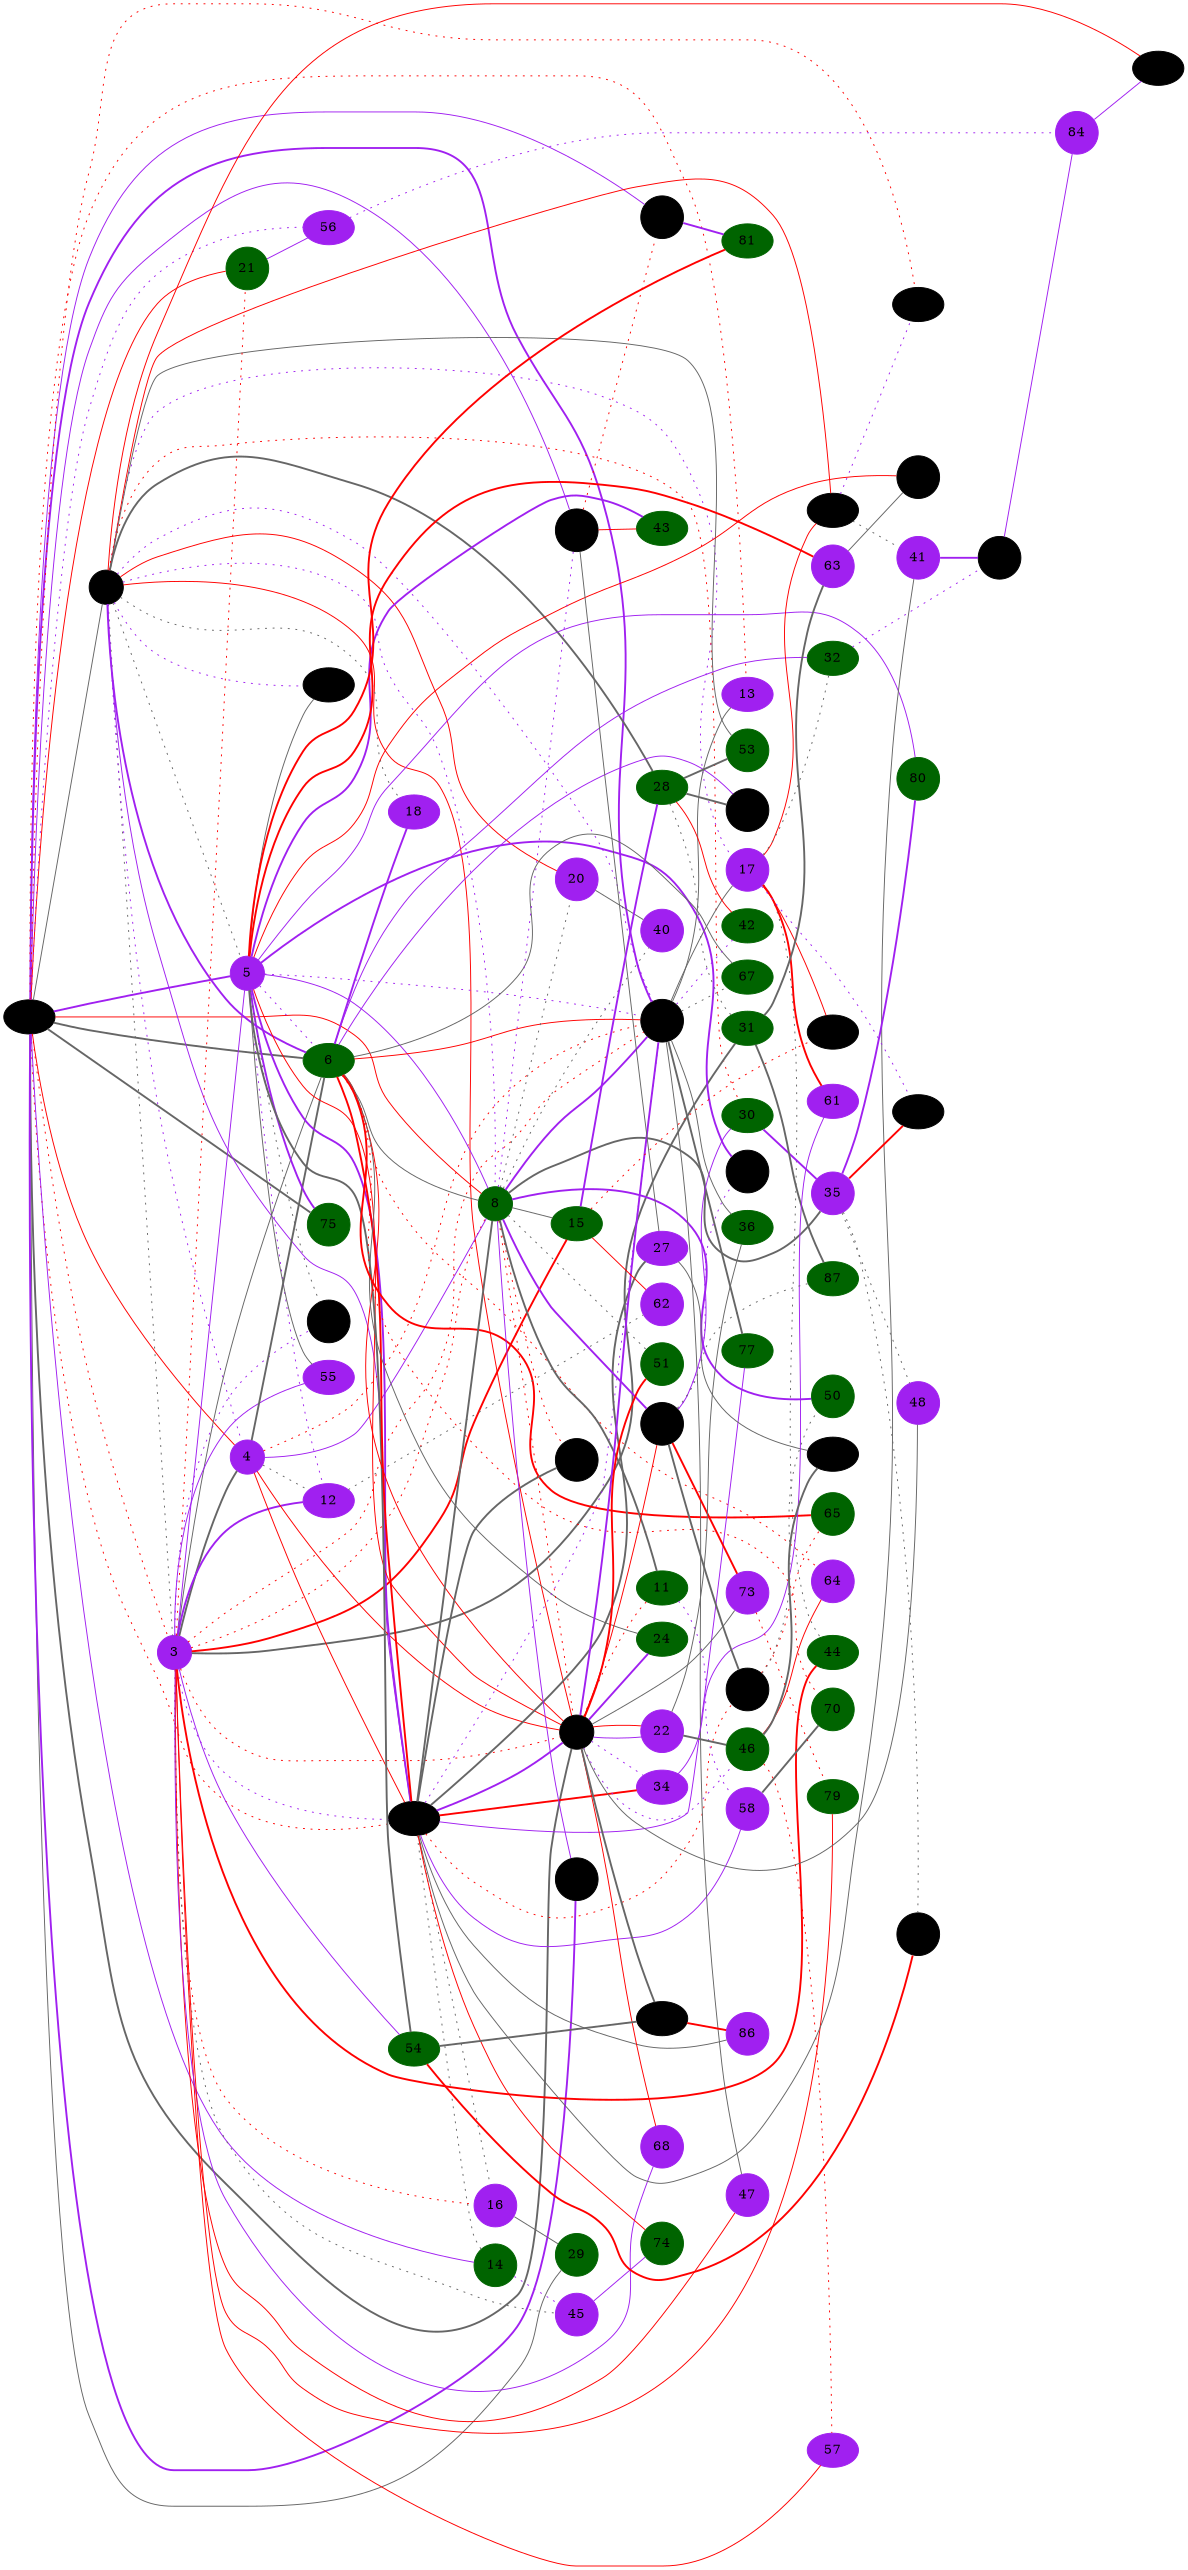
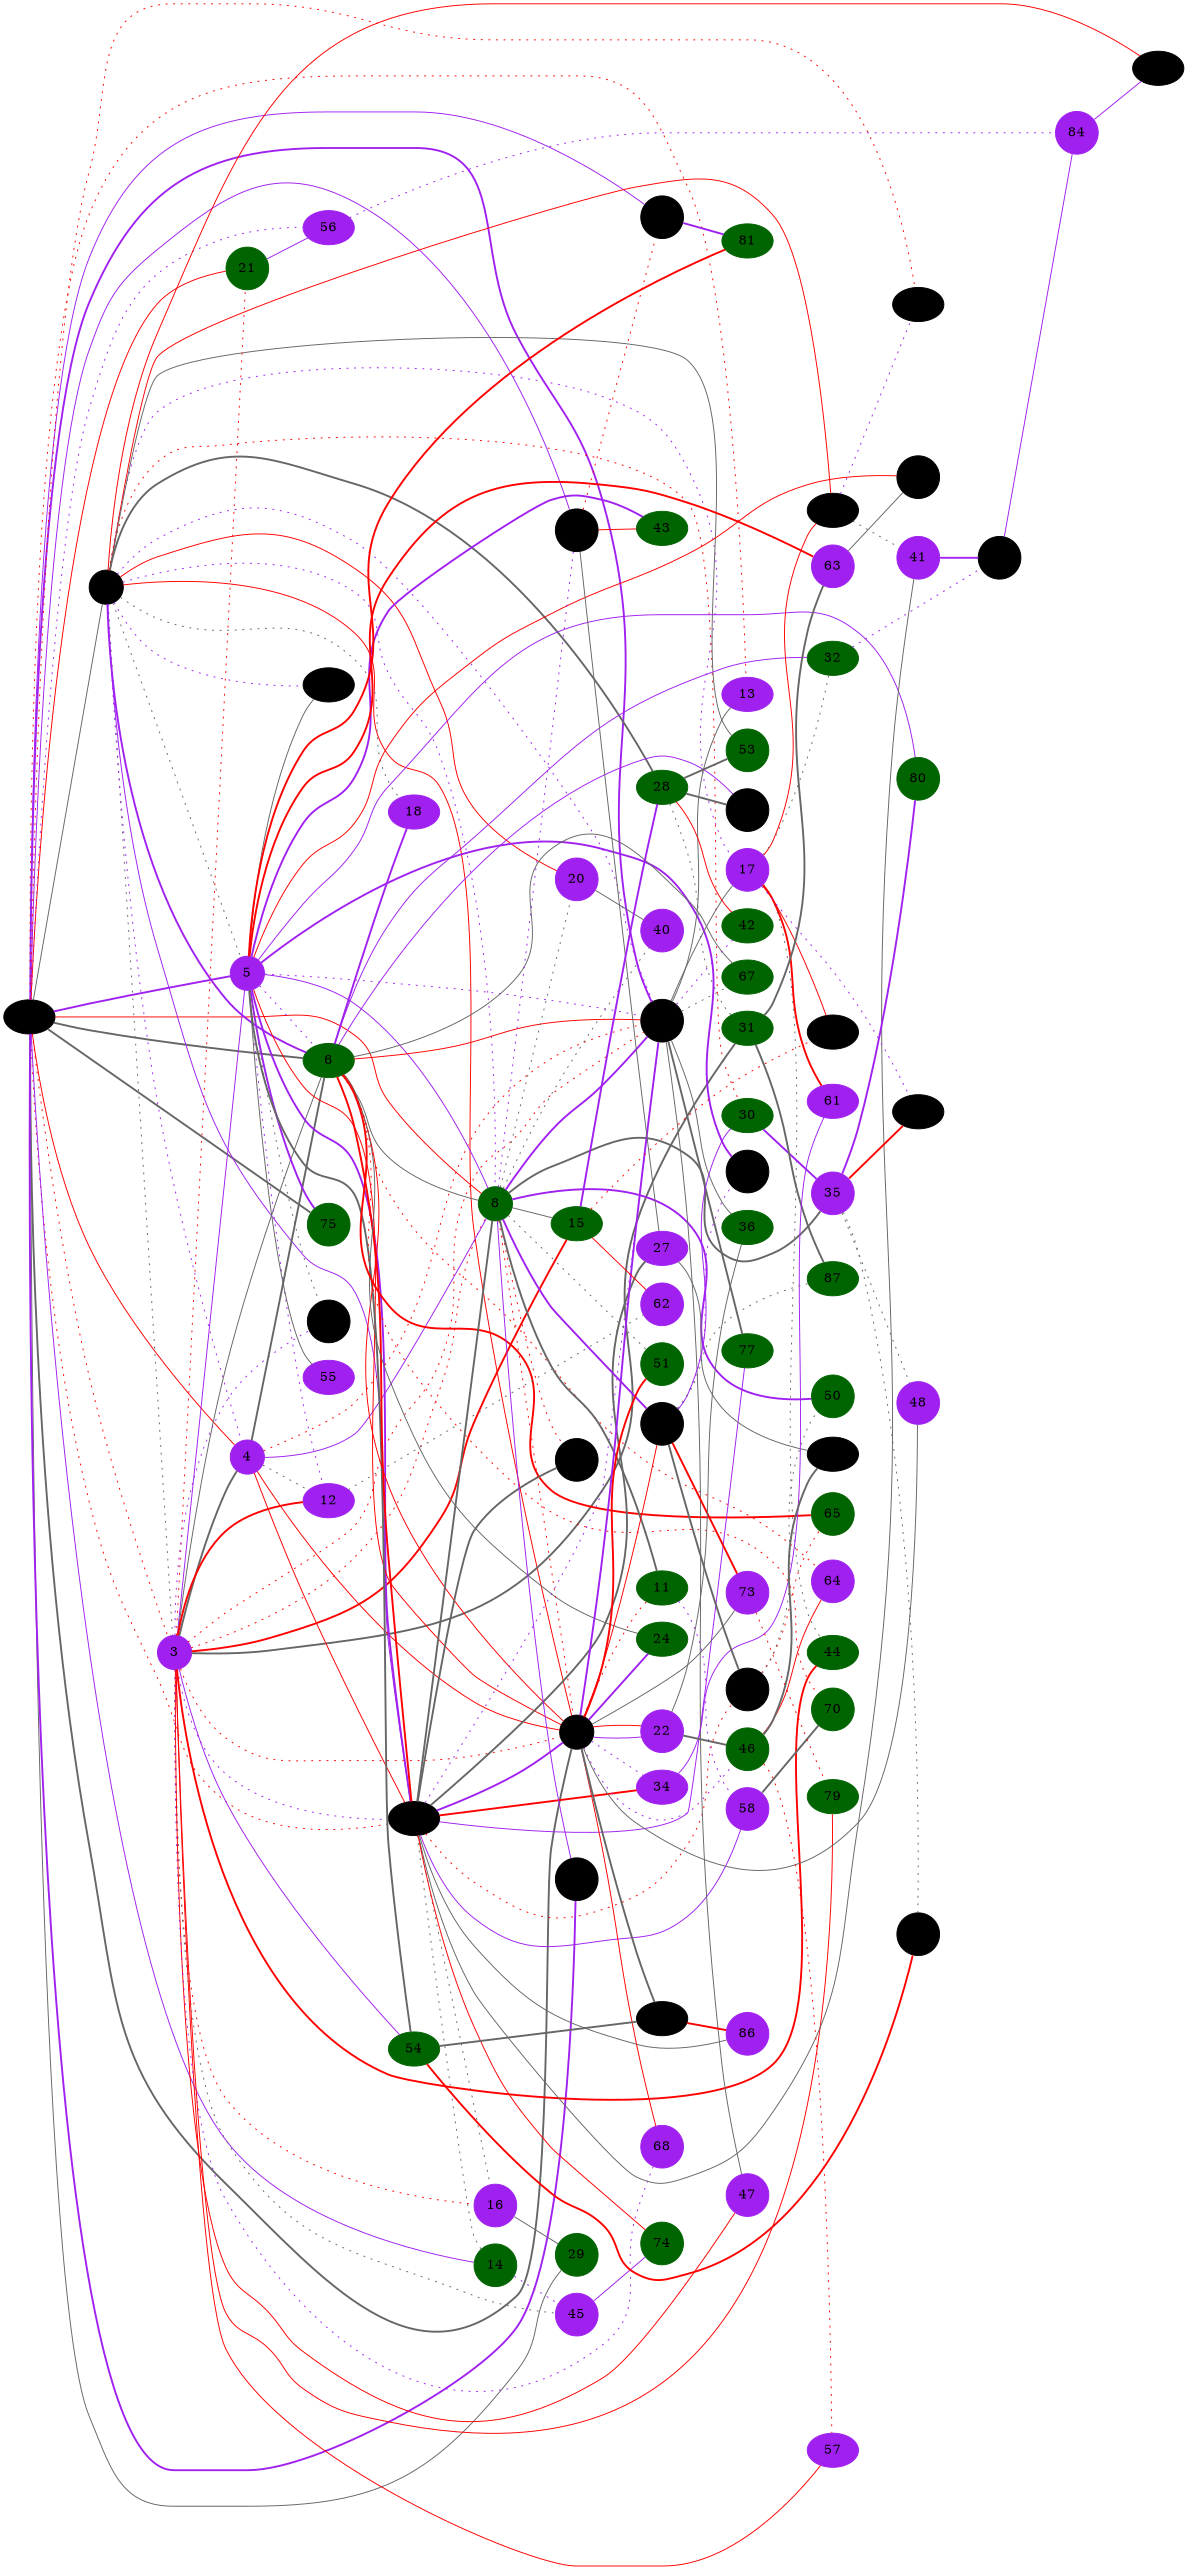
(214, 1450) -> none
(215, 1543) -> (215, 1543)
(259, 2251) -> (259, 2251)
